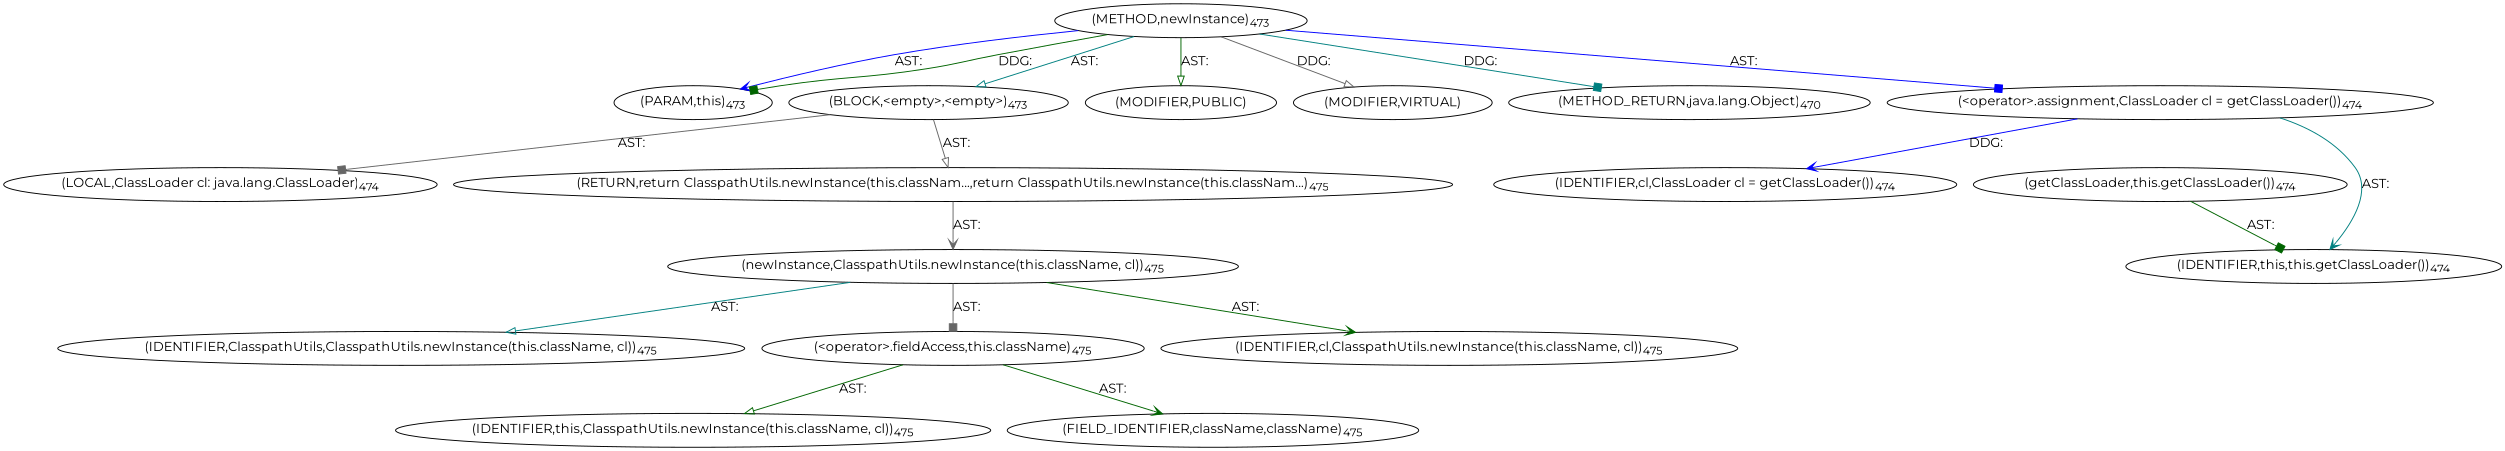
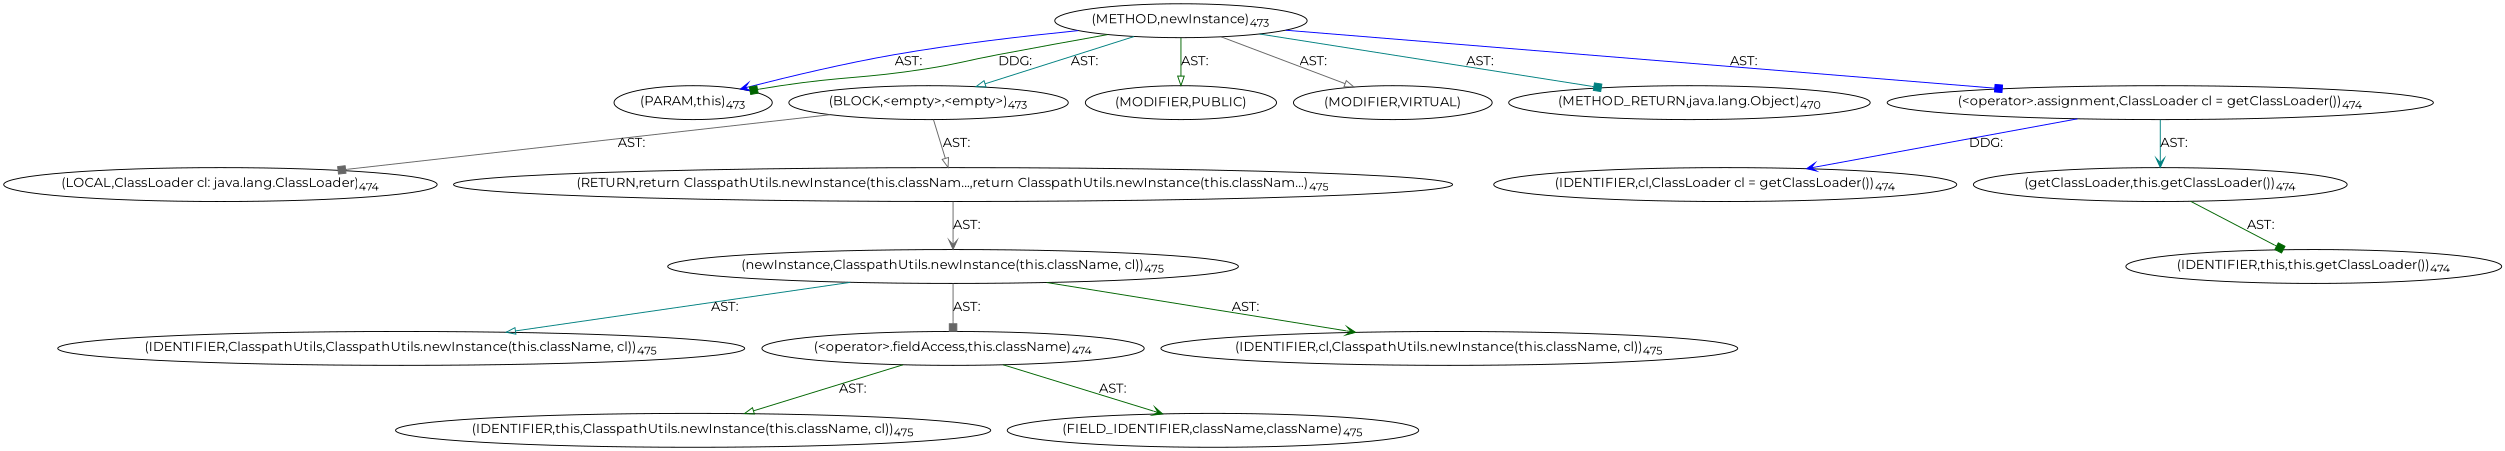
(1316, 62) -> (1316, 62)
(1482, 62) -> (1482, 62)
(2352, 164) -> (2160, 139)
(1082, 347) -> (1082, 347)
